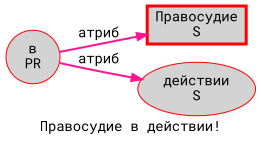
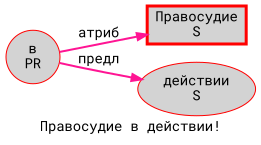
(99, 60) -> (99, 60)
